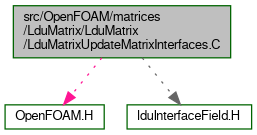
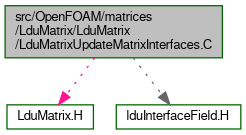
(55, 117) -> (50, 117)
